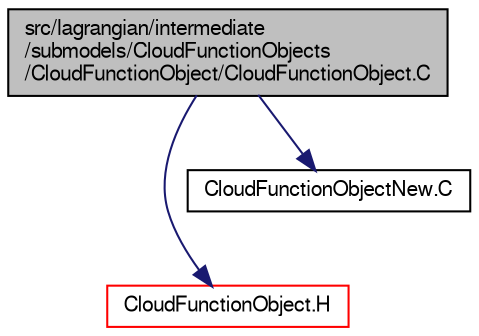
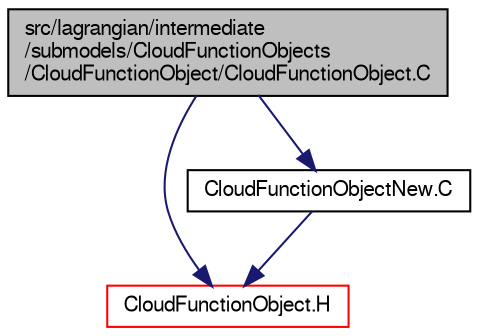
none -> (285, 241)
